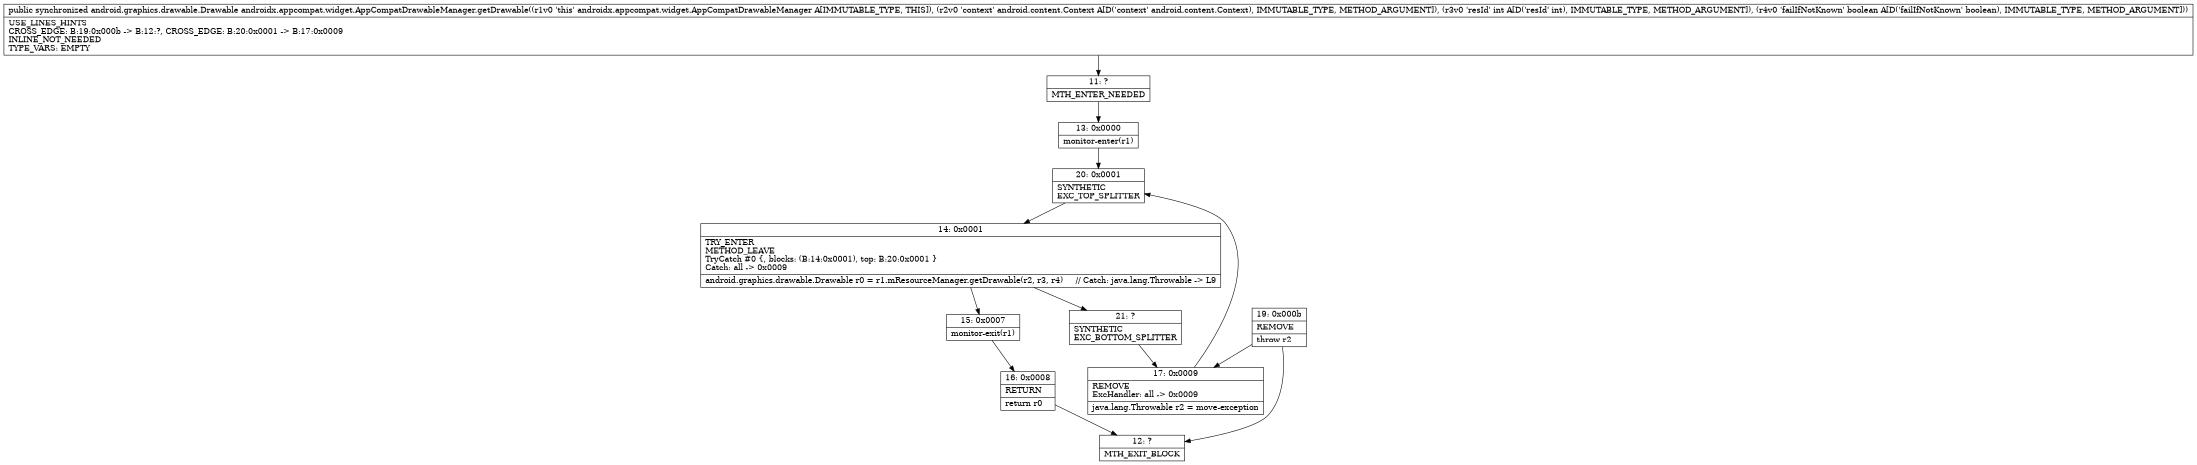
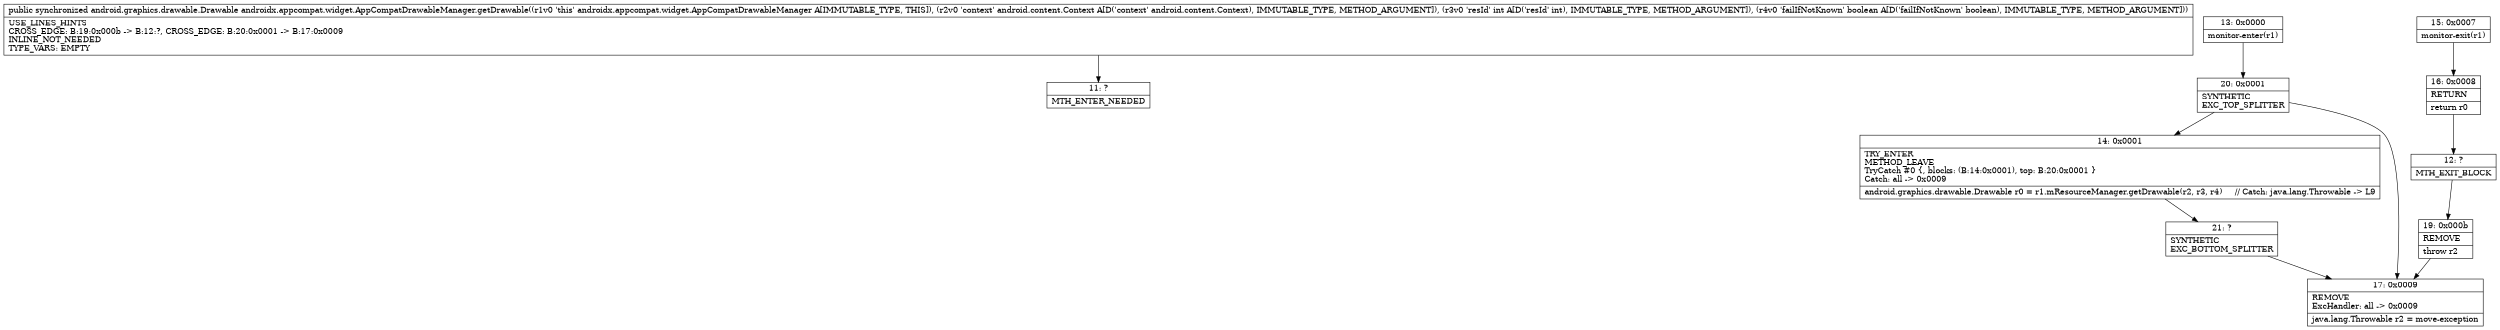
(1098, 109) -> none
(1238, 258) -> (2392, 152)
(974, 298) -> none
(1264, 419) -> (2450, 197)
